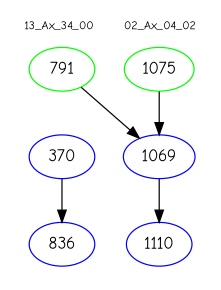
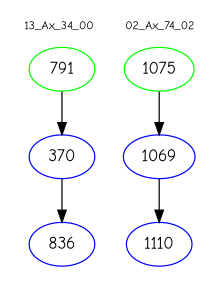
(160, 26) -> (160, 26)
(97, 101) -> (62, 107)
